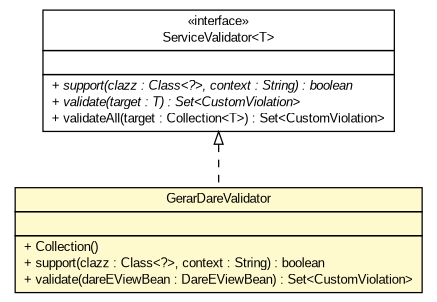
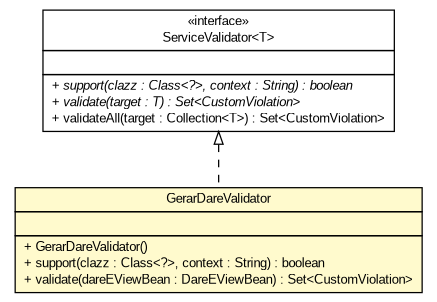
(61, 247) -> (86, 247)
